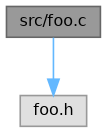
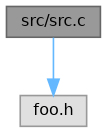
(53, 22) -> (53, 22)
